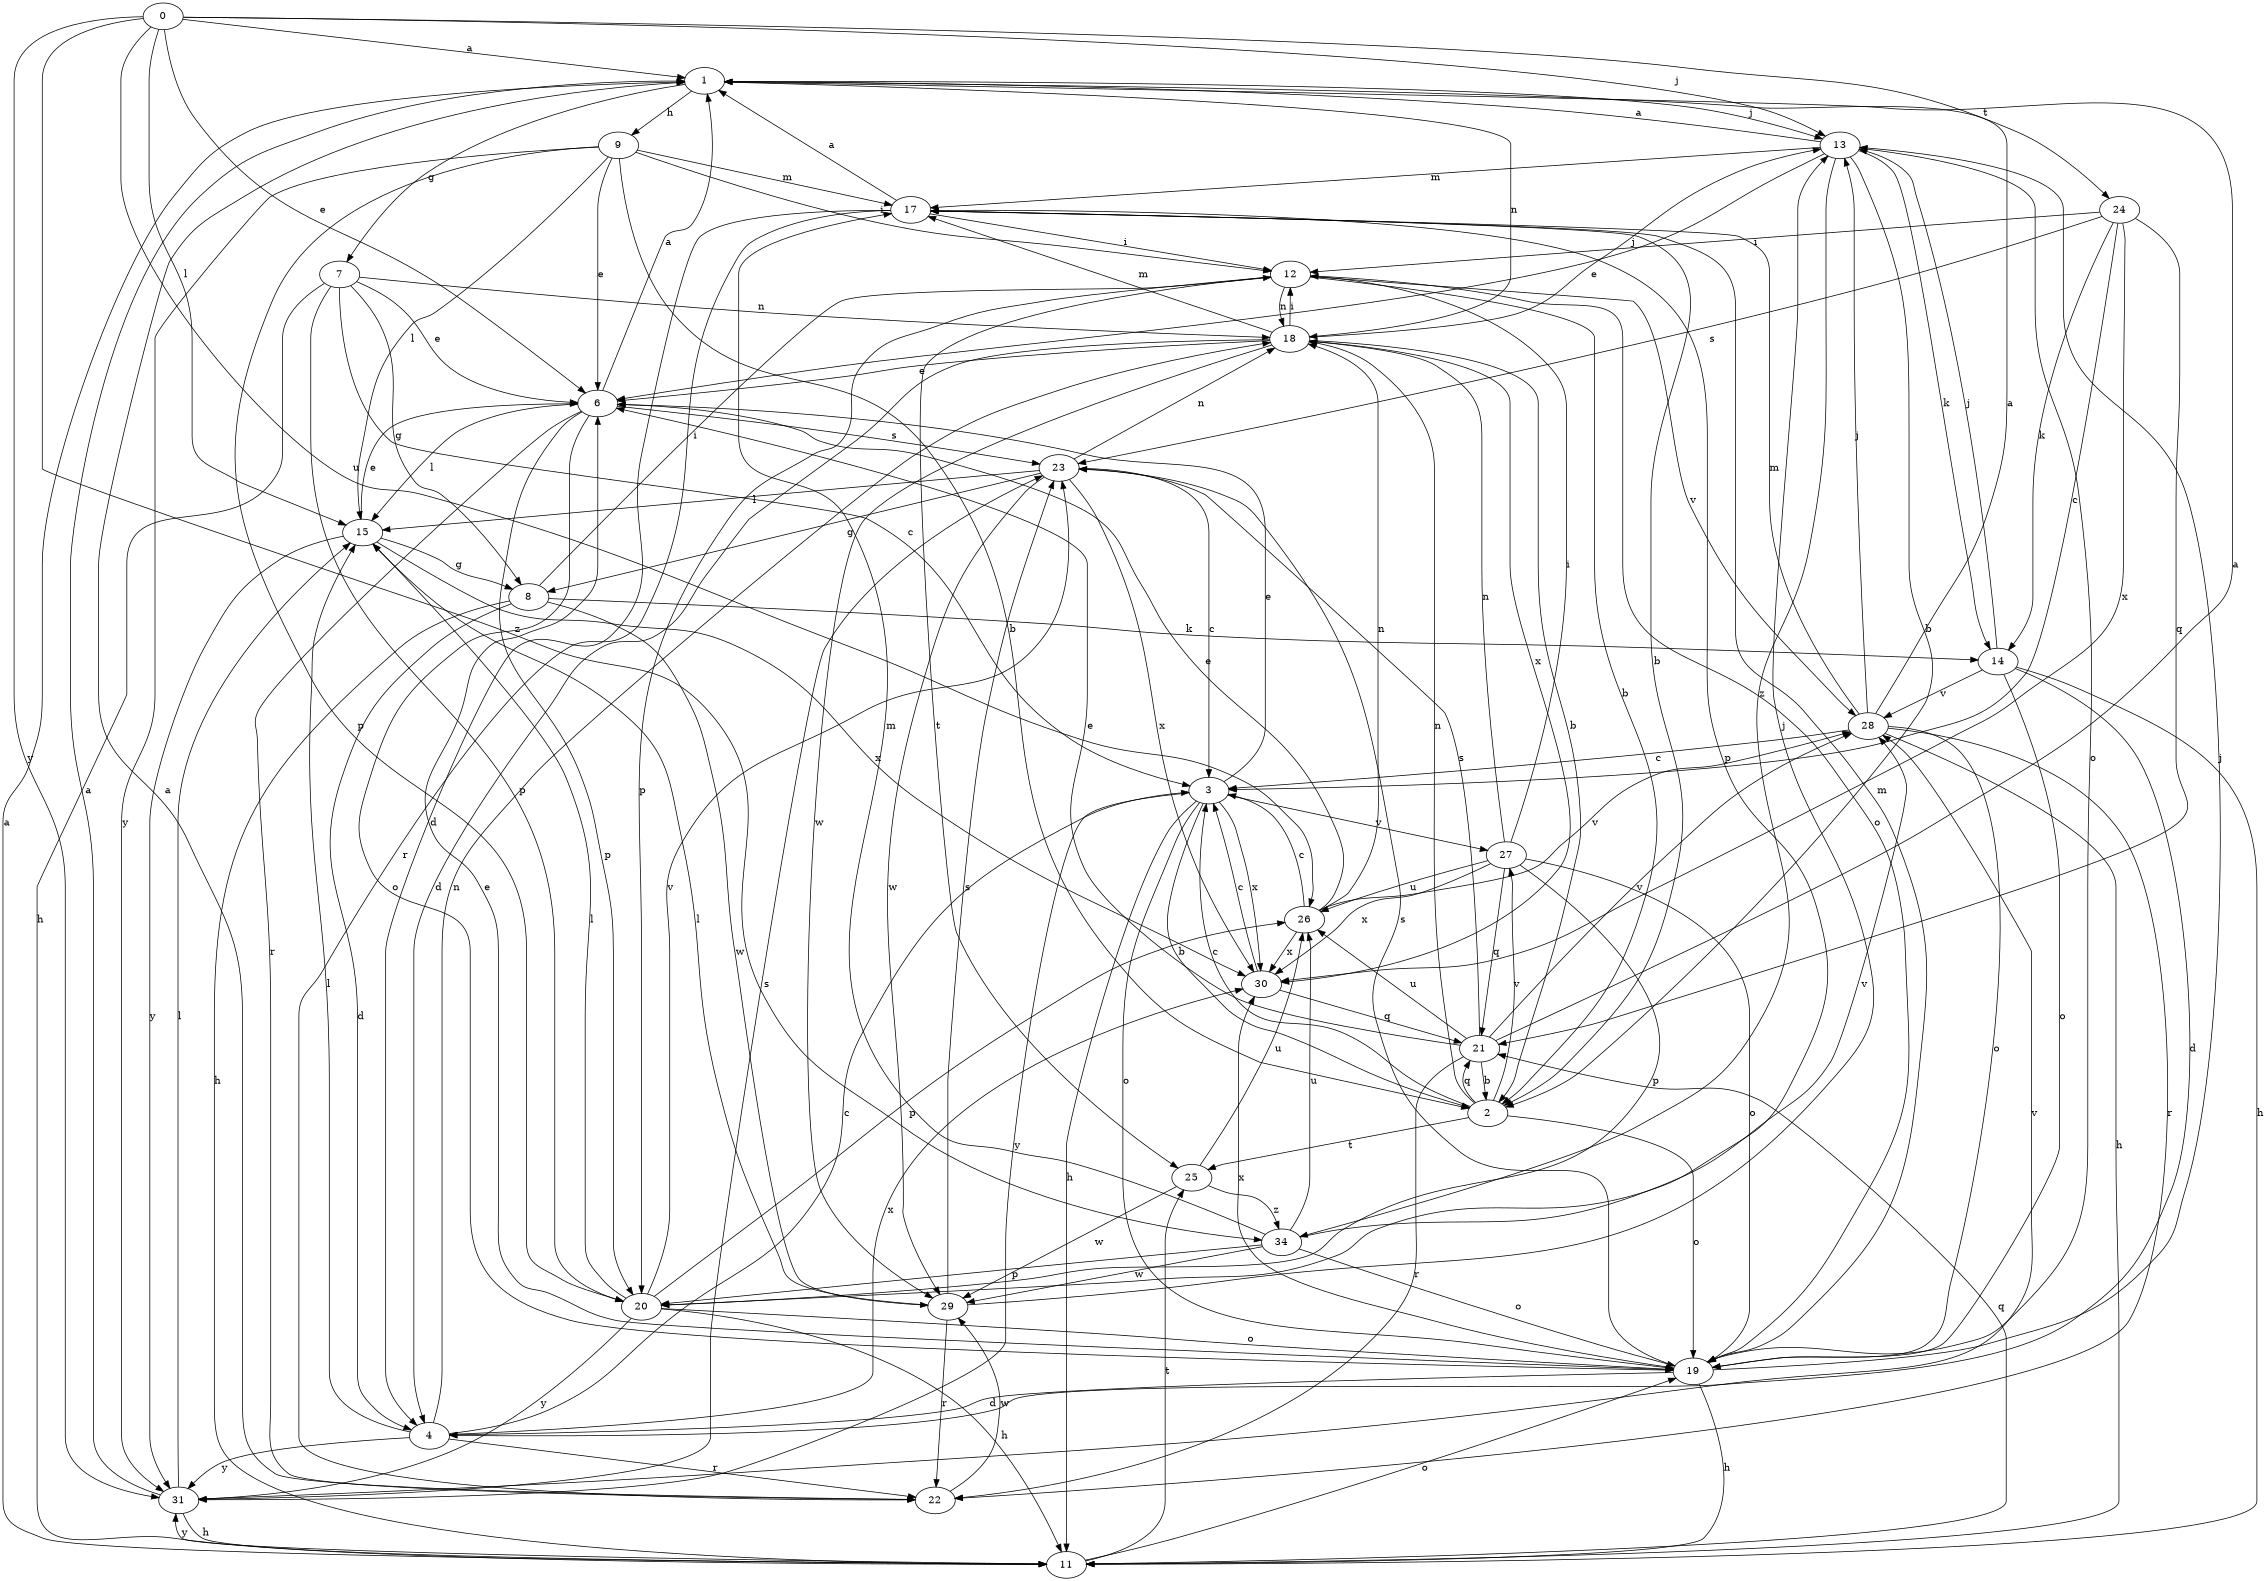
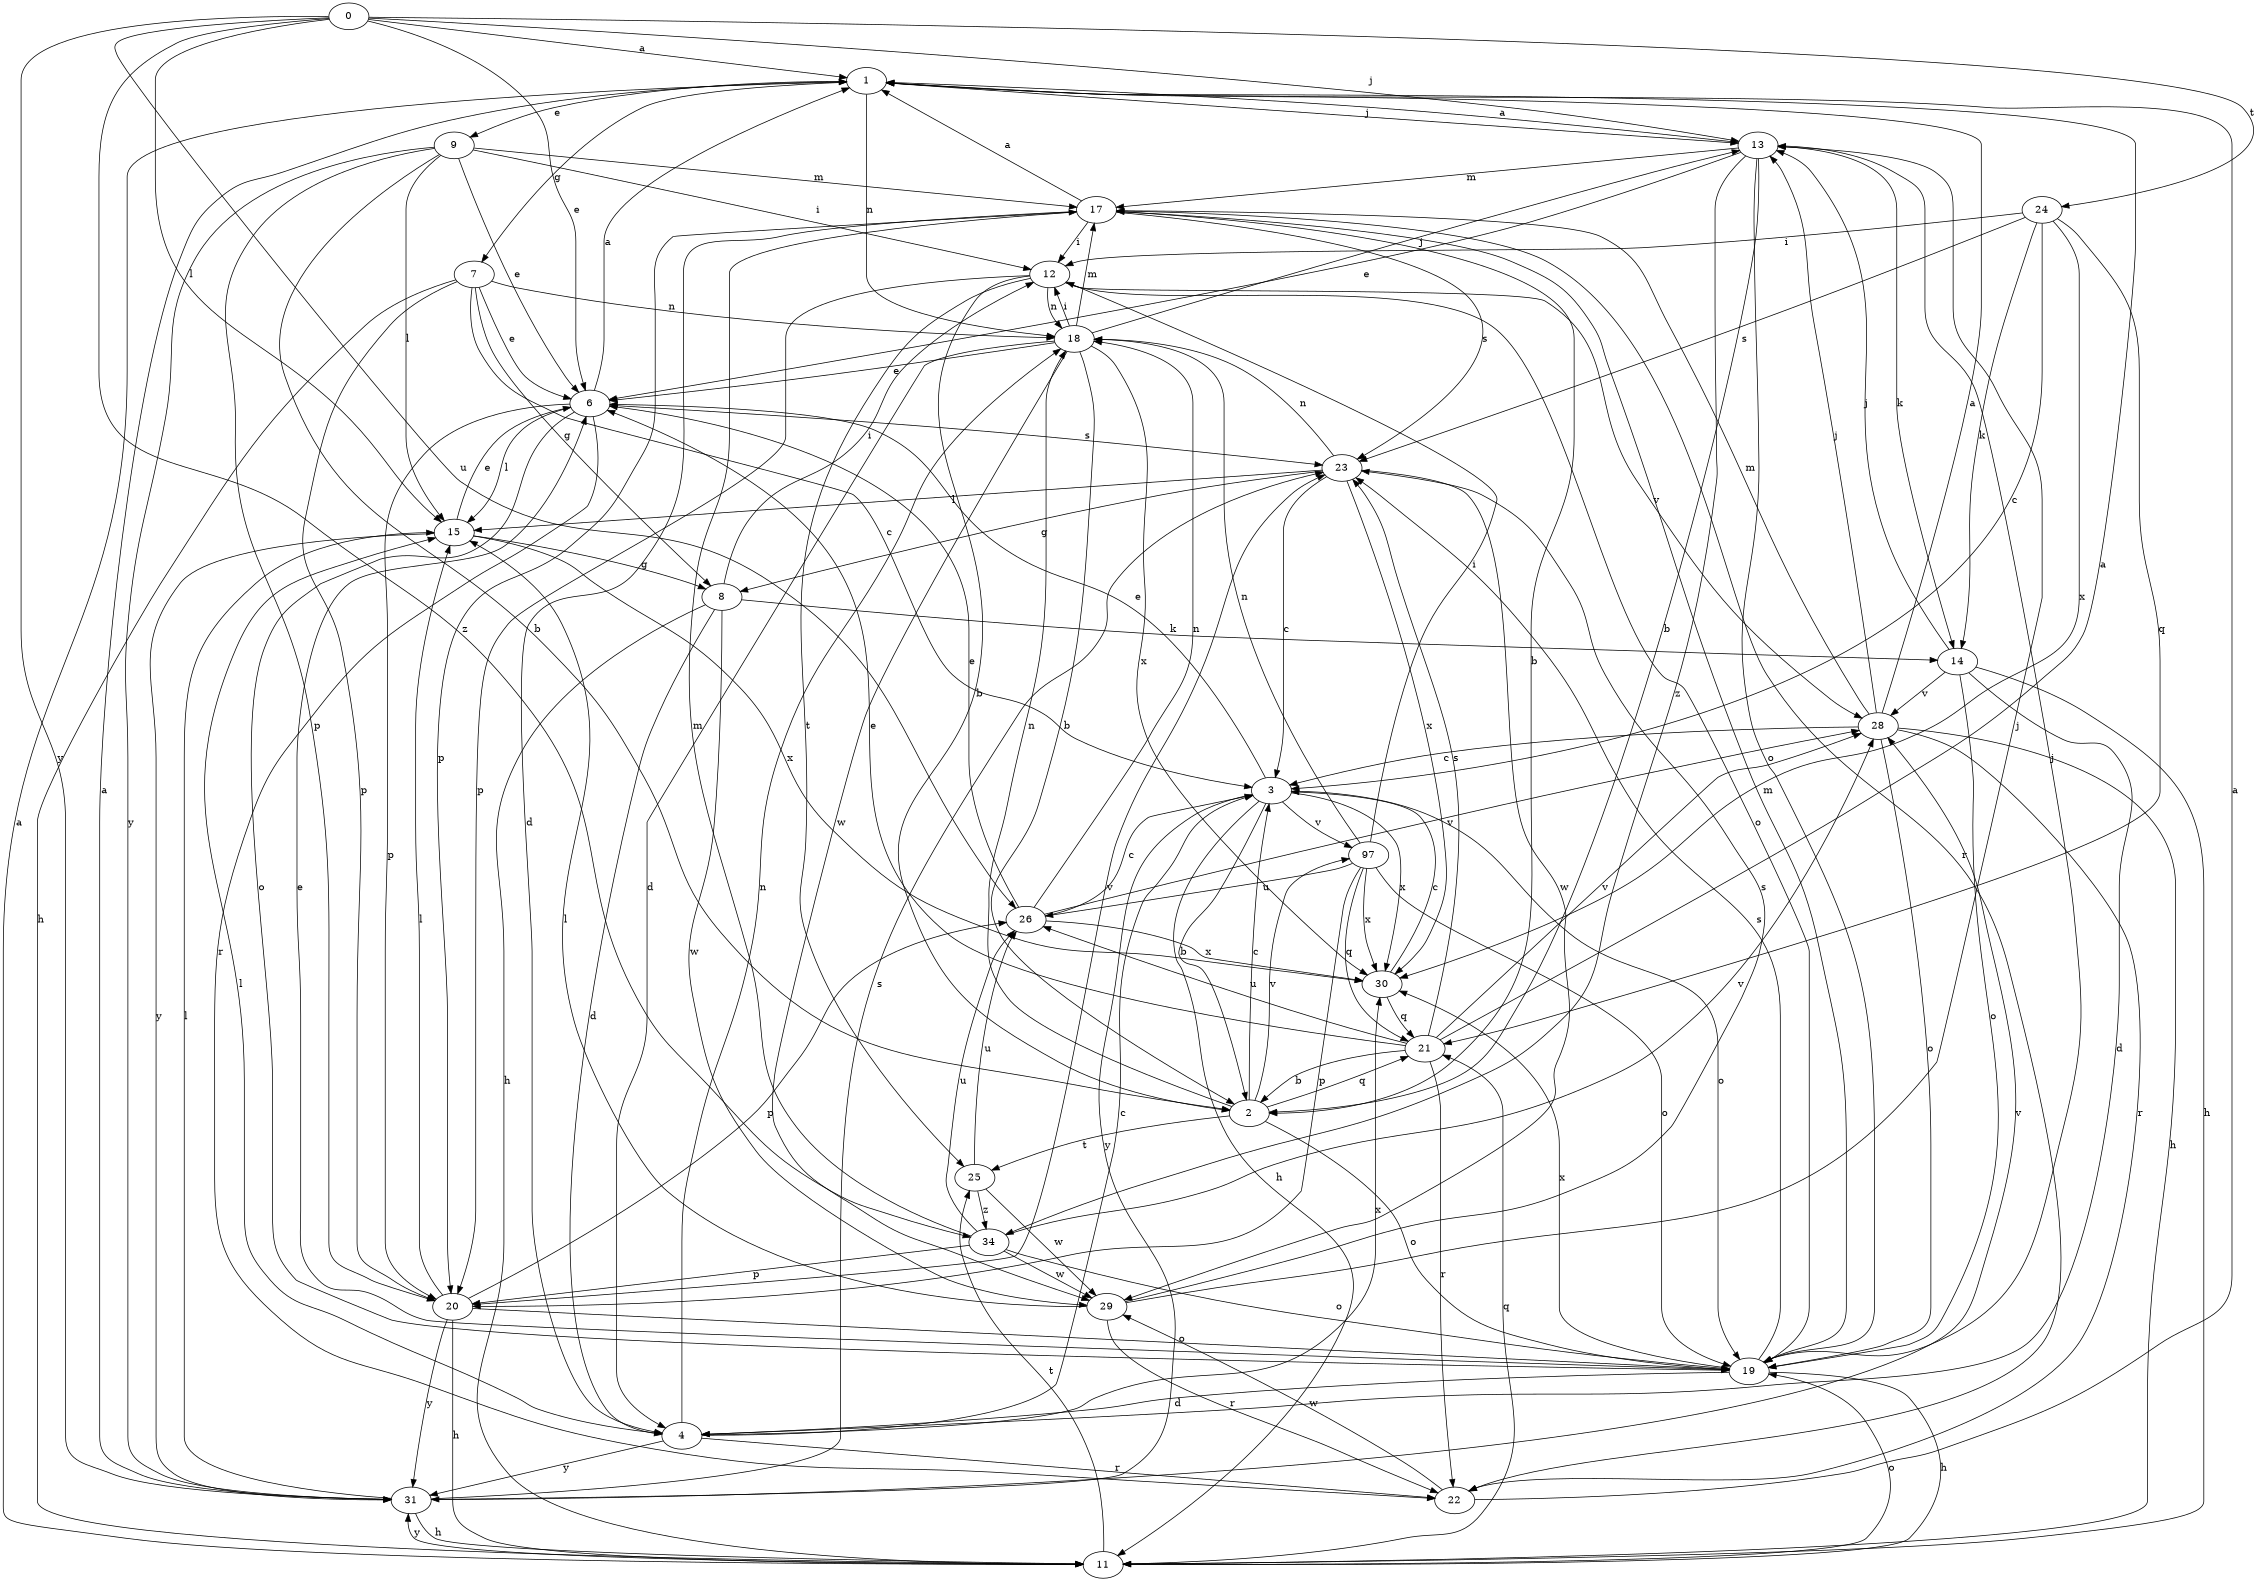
(670, 113) -> (558, 113)
none -> (1402, 262)
(1506, 855) -> (1369, 855)
